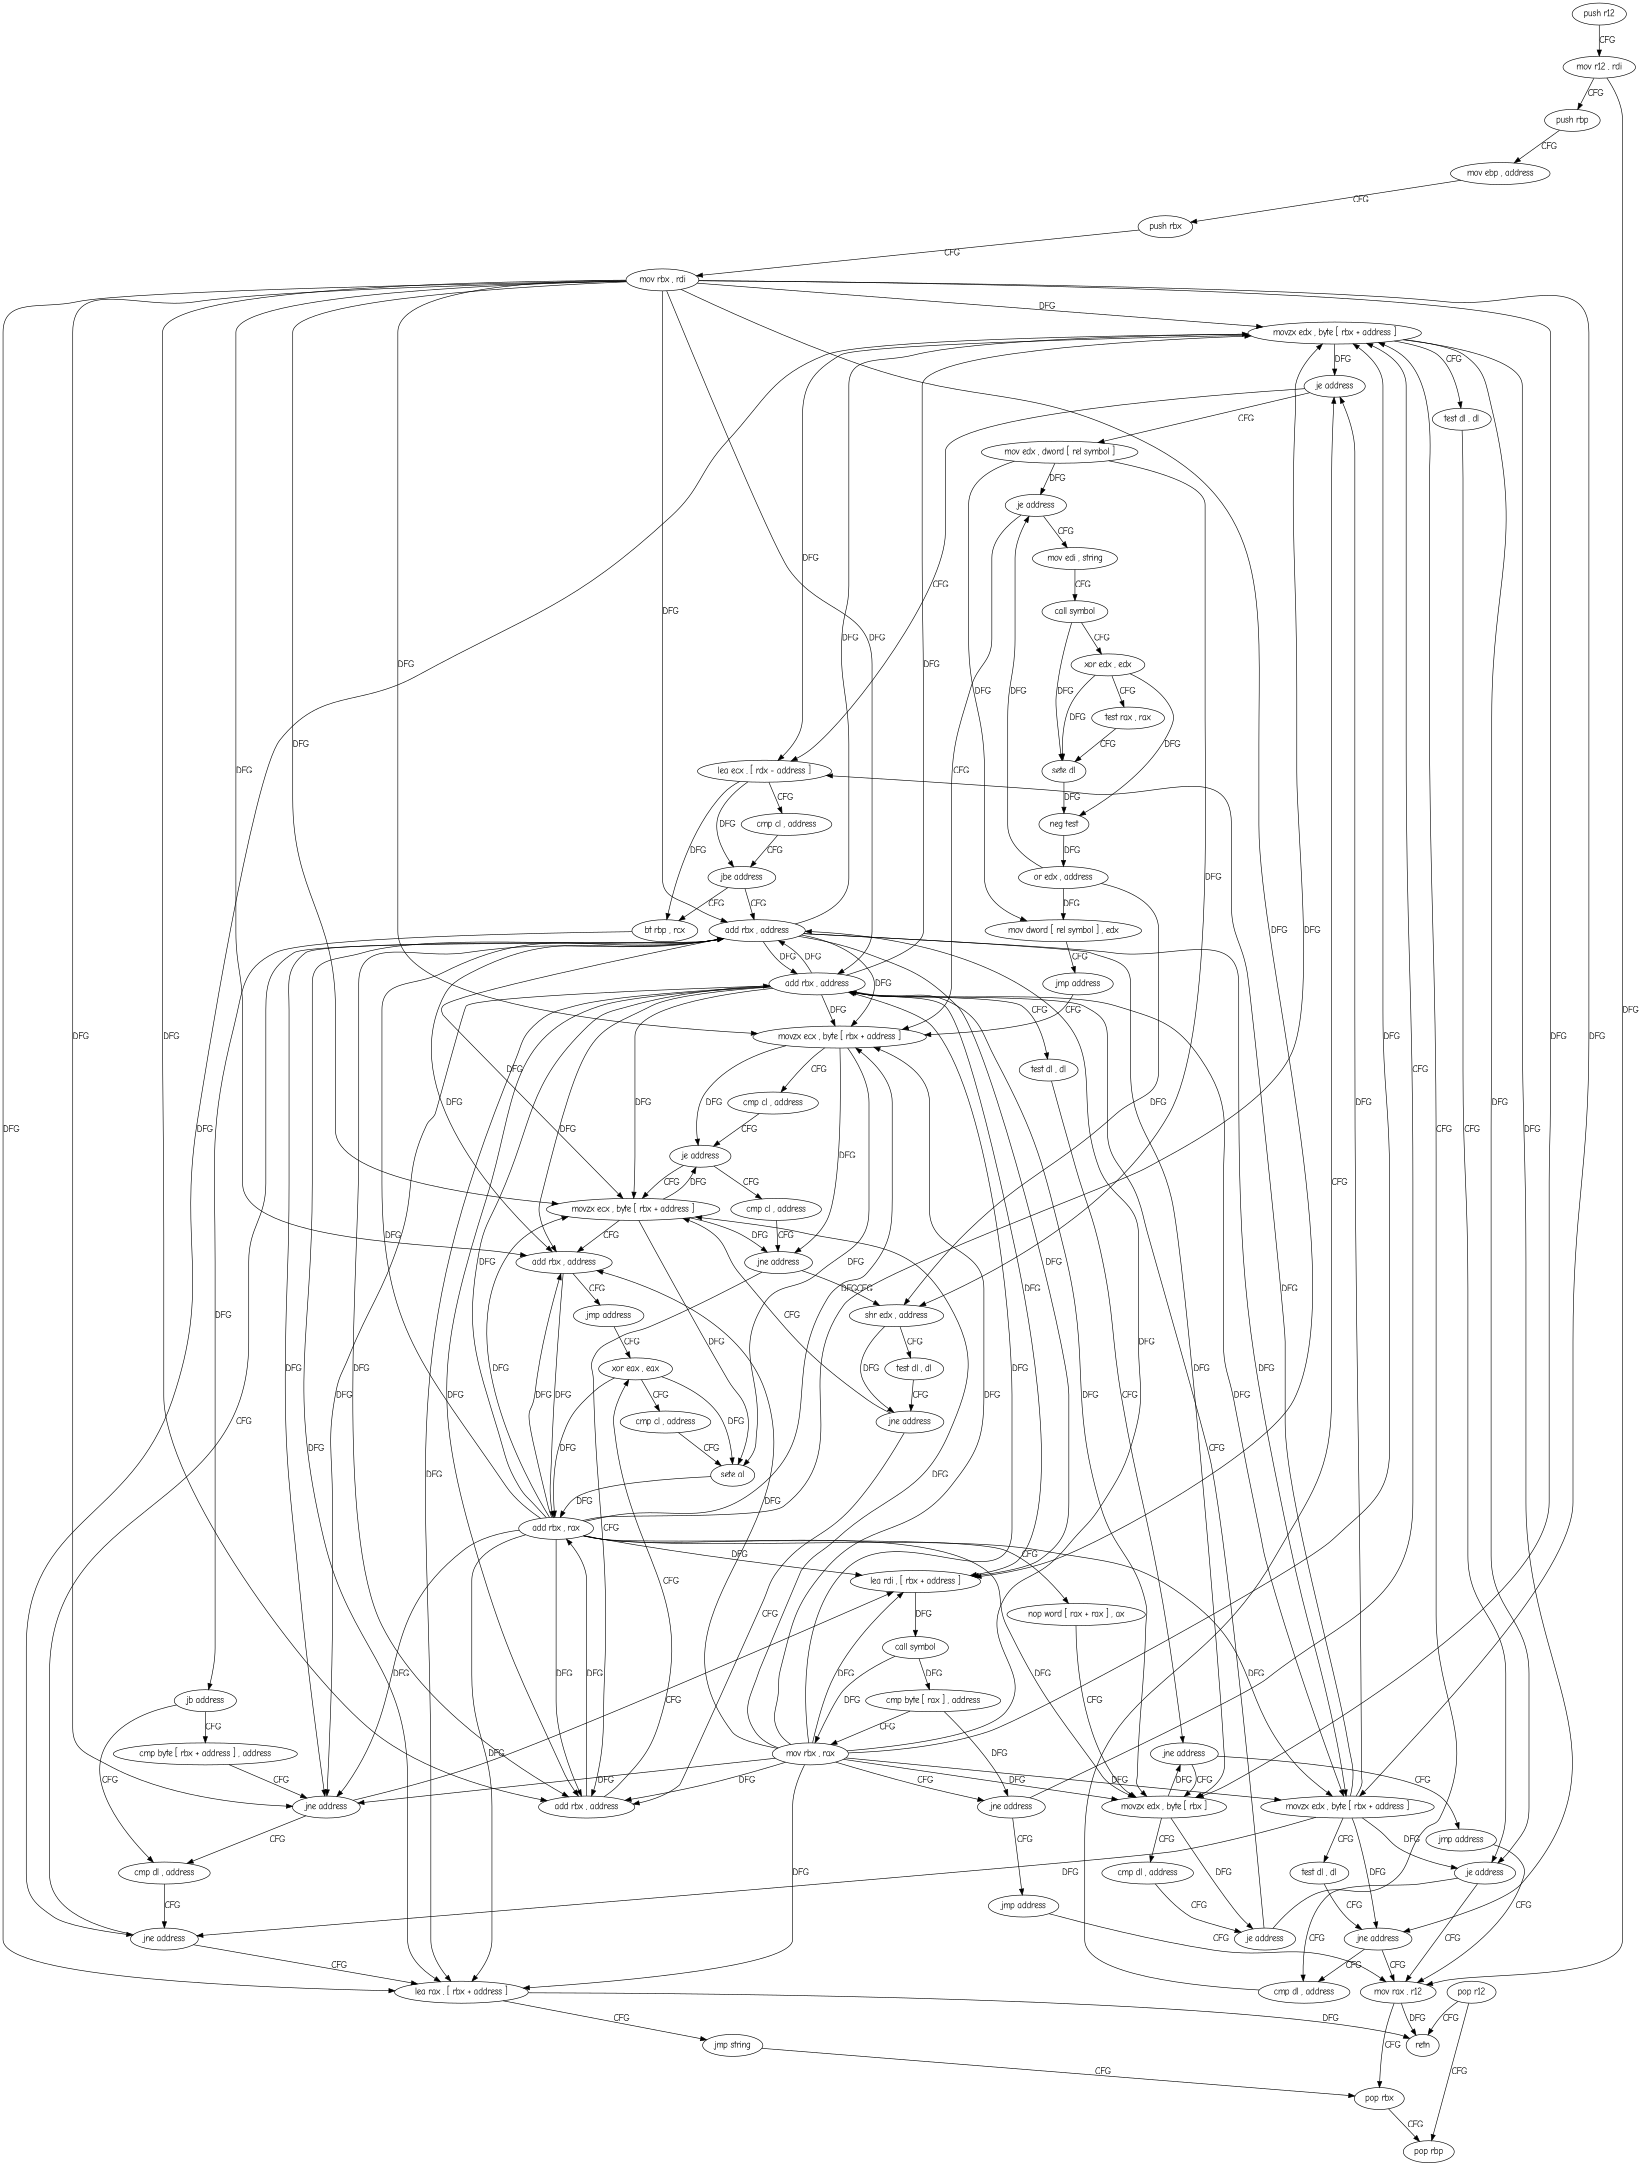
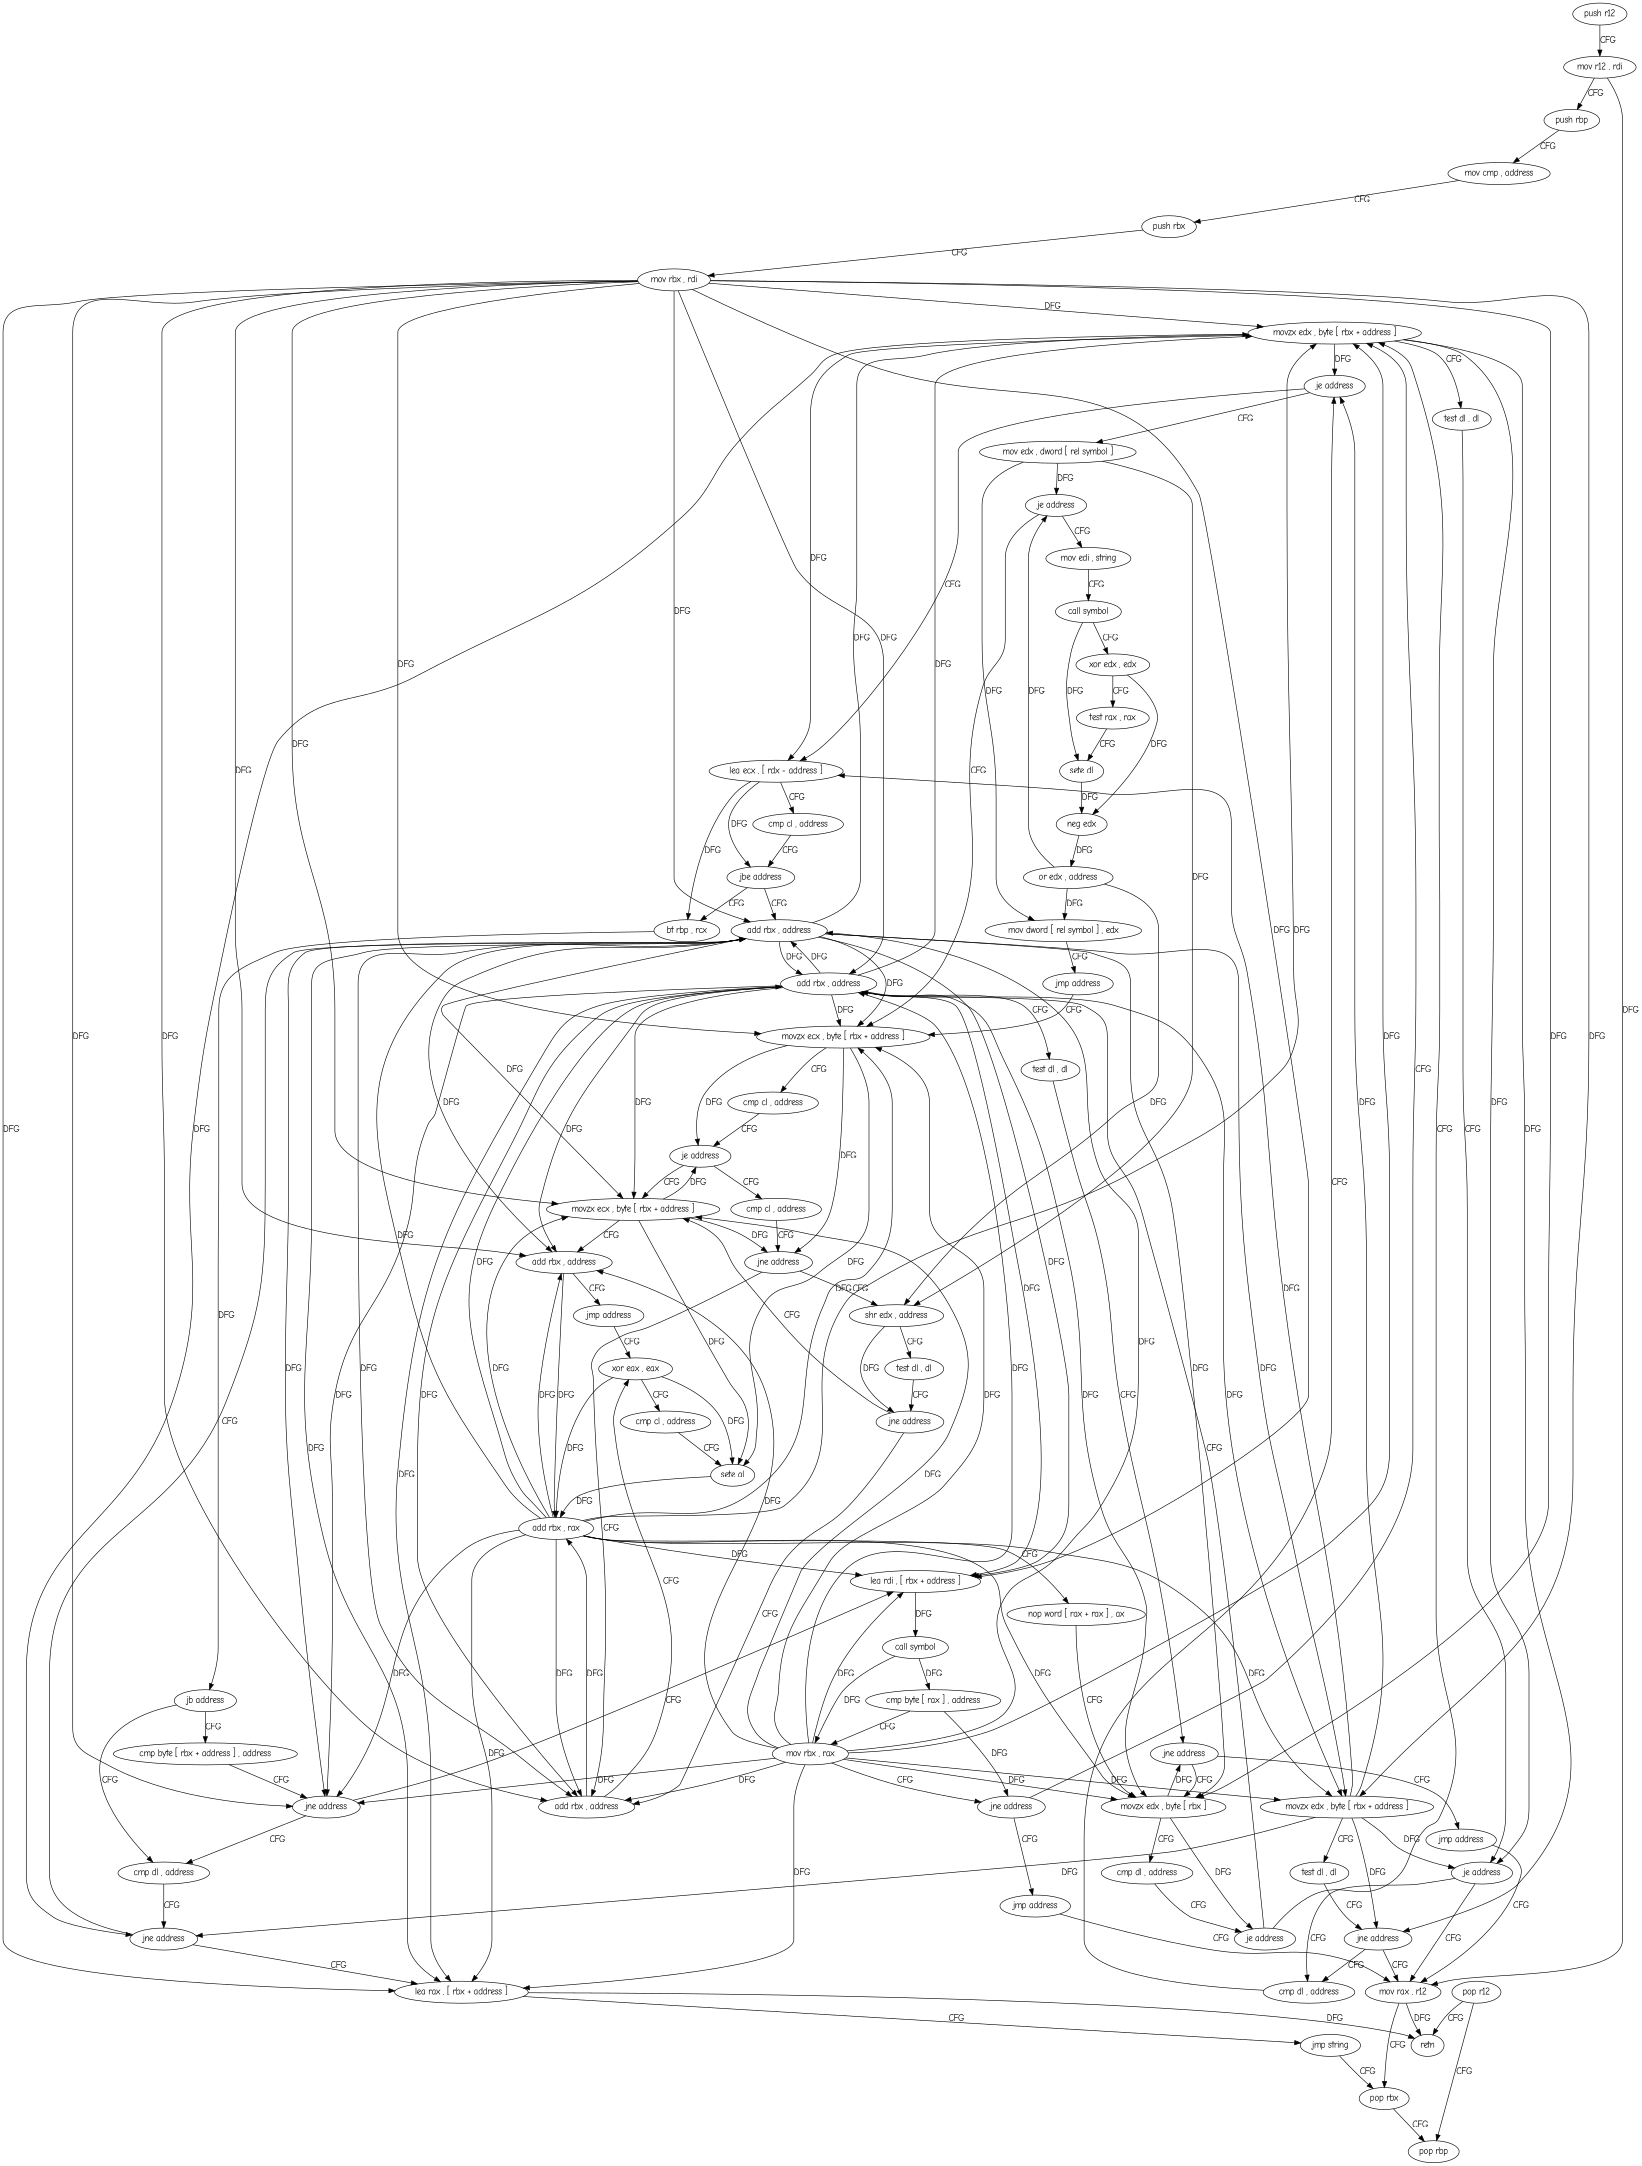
(1500, 174) -> (1499, 174)
(1068, 710) -> none
(1064, 824) -> (1082, 824)
